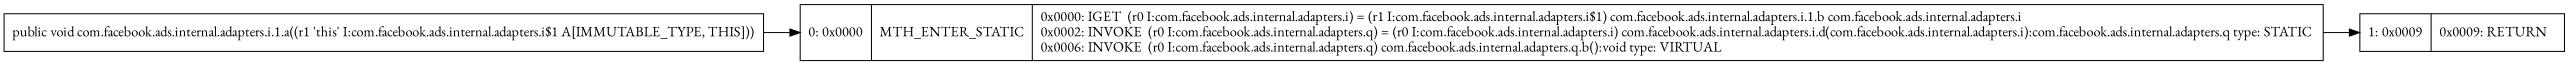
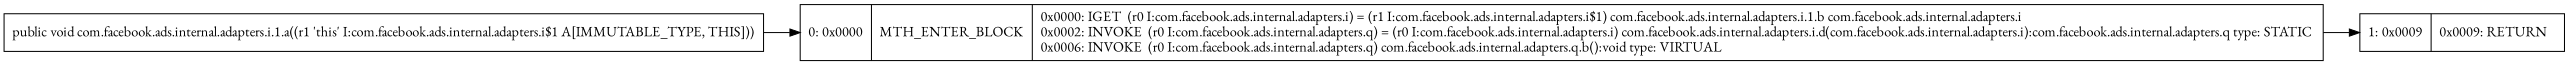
(952, 32) -> (952, 32)
